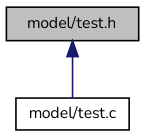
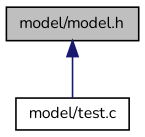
(73, 24) -> (73, 24)
